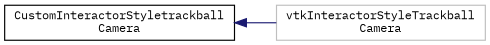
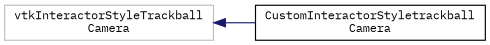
(261, 23) -> (240, 23)
